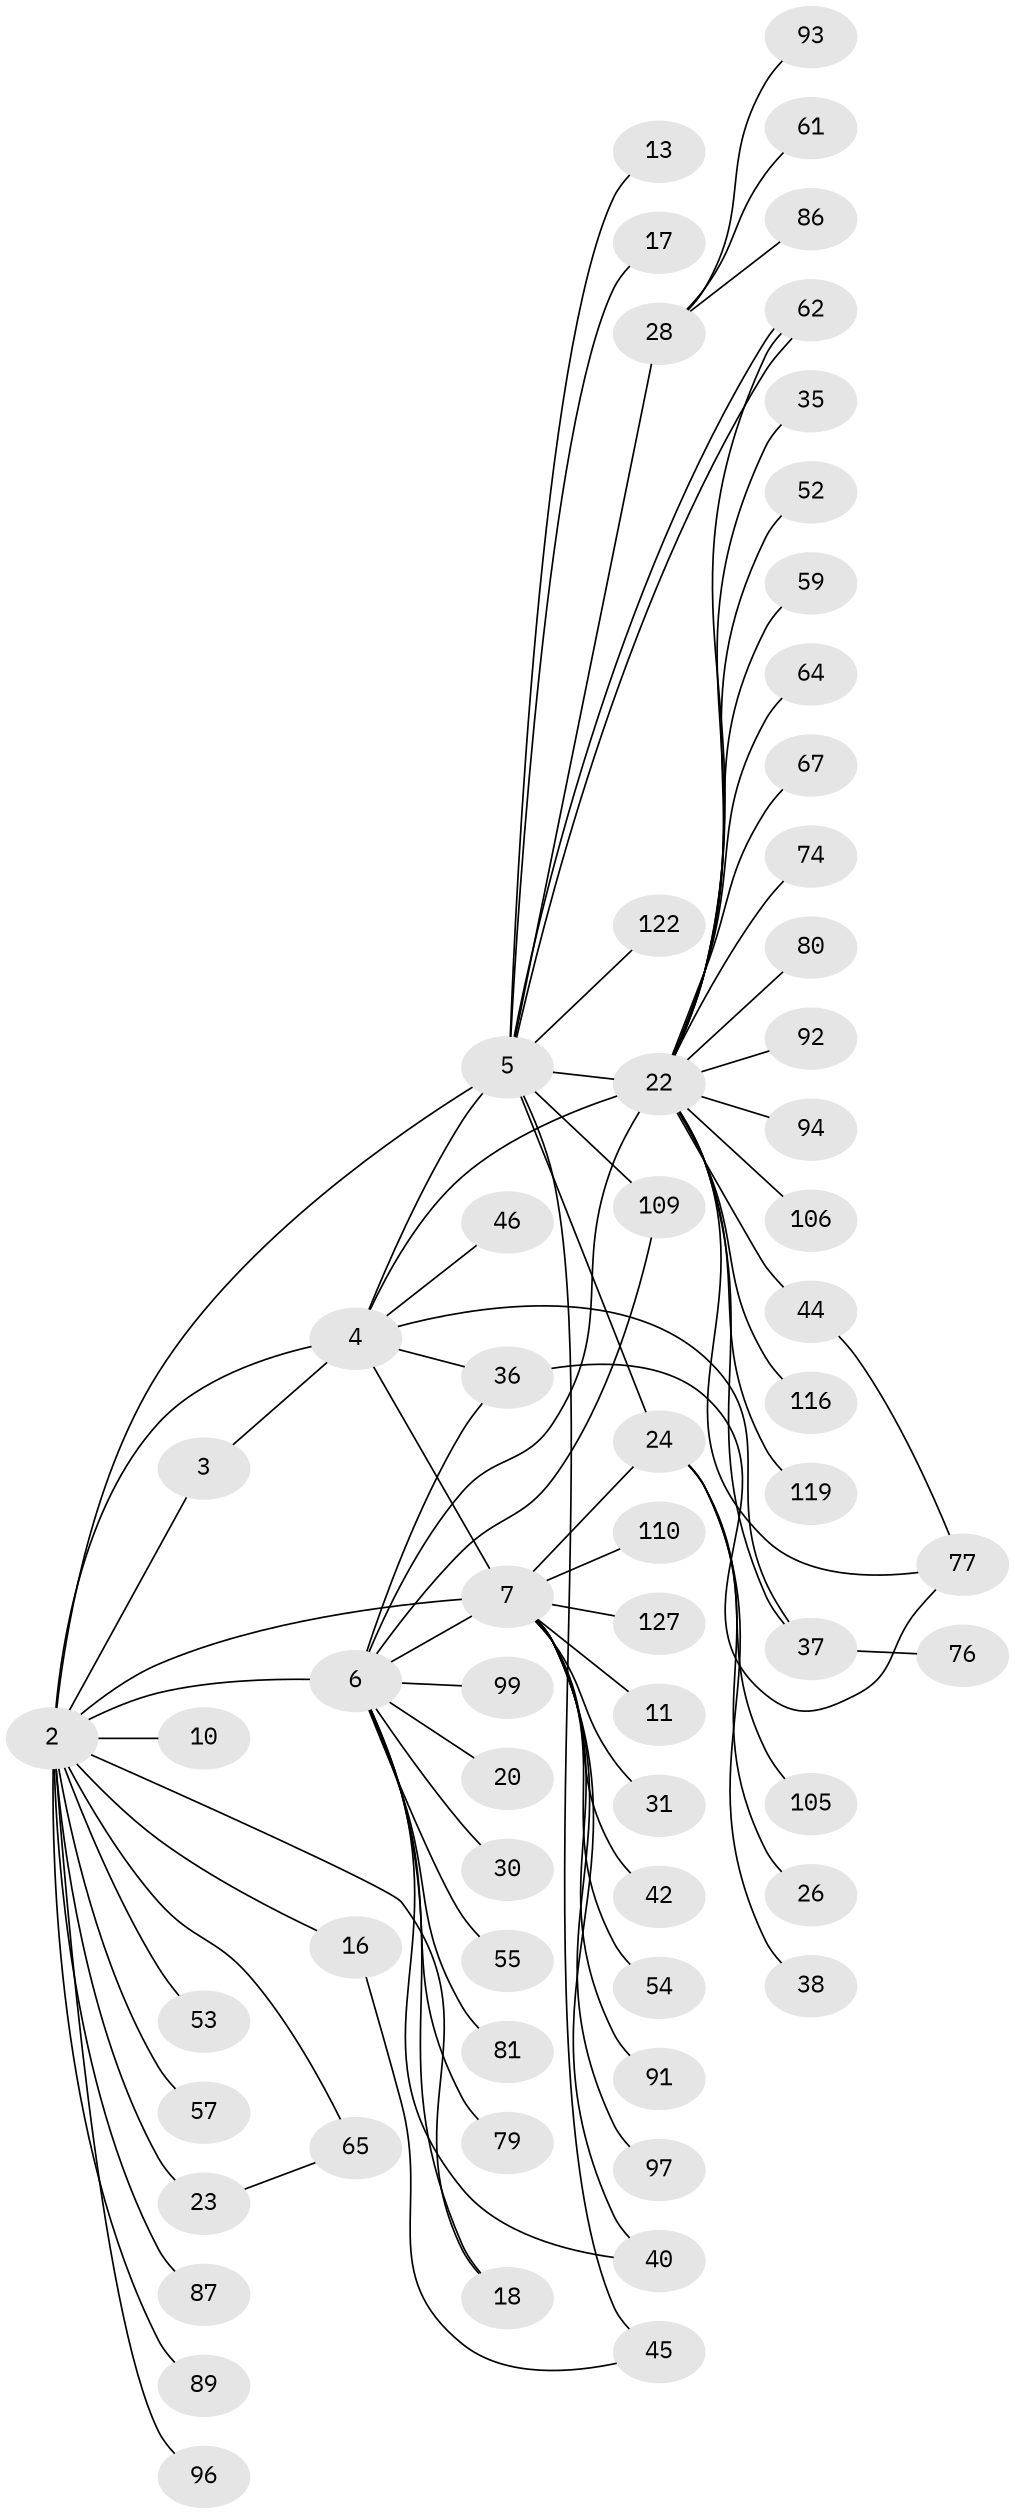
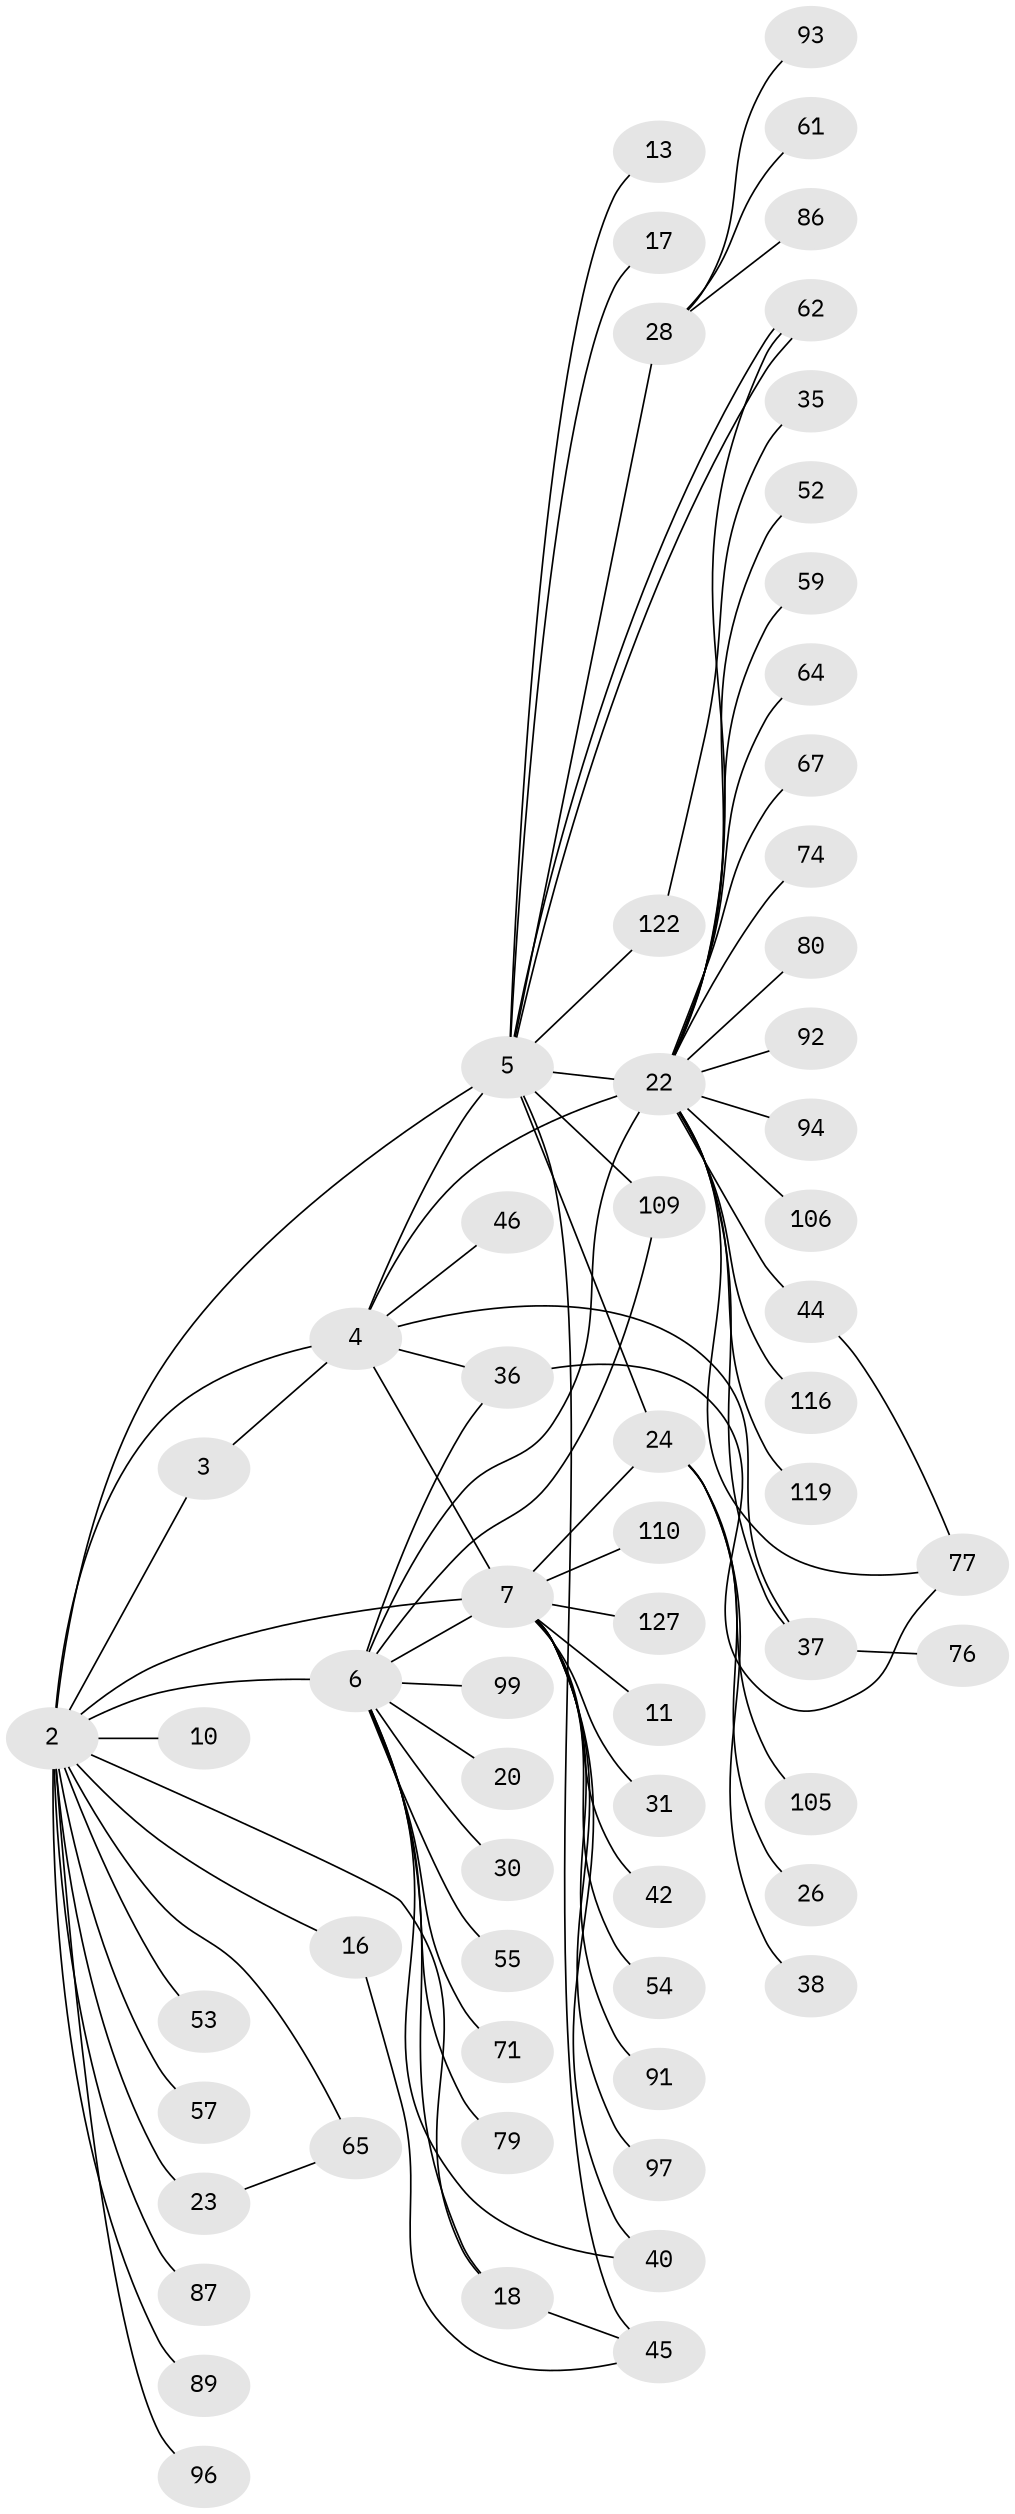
(724, 575) -> (709, 717)
(508, 2052) -> (508, 2052)
none -> (584, 2325)
